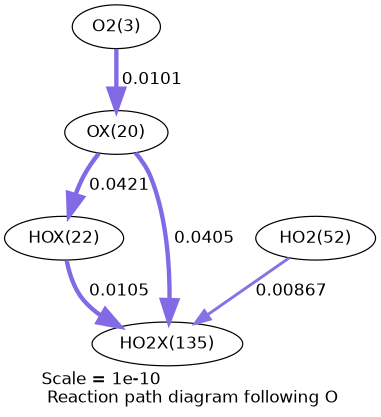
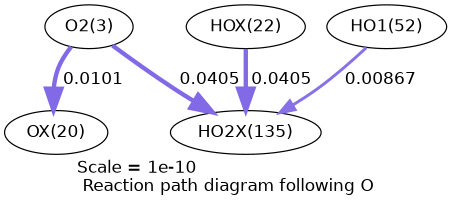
(85, 173) -> none
(164, 223) -> (153, 74)
(316, 238) -> (387, 27)
(117, 291) -> (279, 80)
